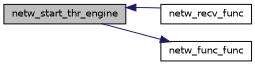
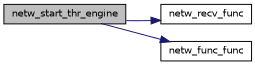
(148, 8) -> (139, 21)
